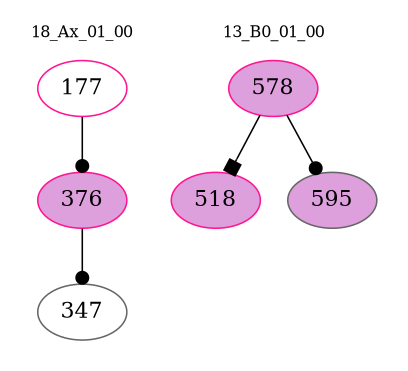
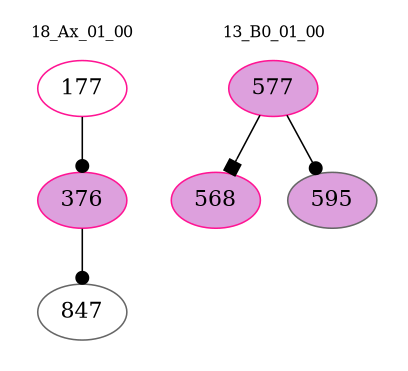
(273, 89) -> (273, 89)
(216, 200) -> (216, 200)
(82, 312) -> (82, 312)
